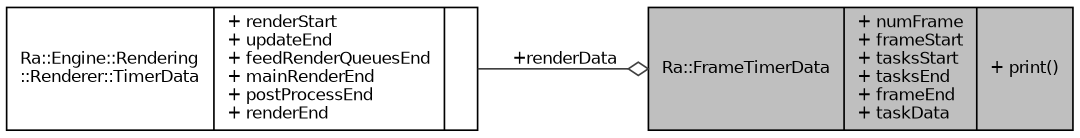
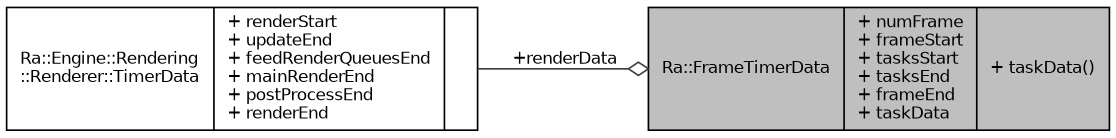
(1025, 68) -> (1043, 68)
